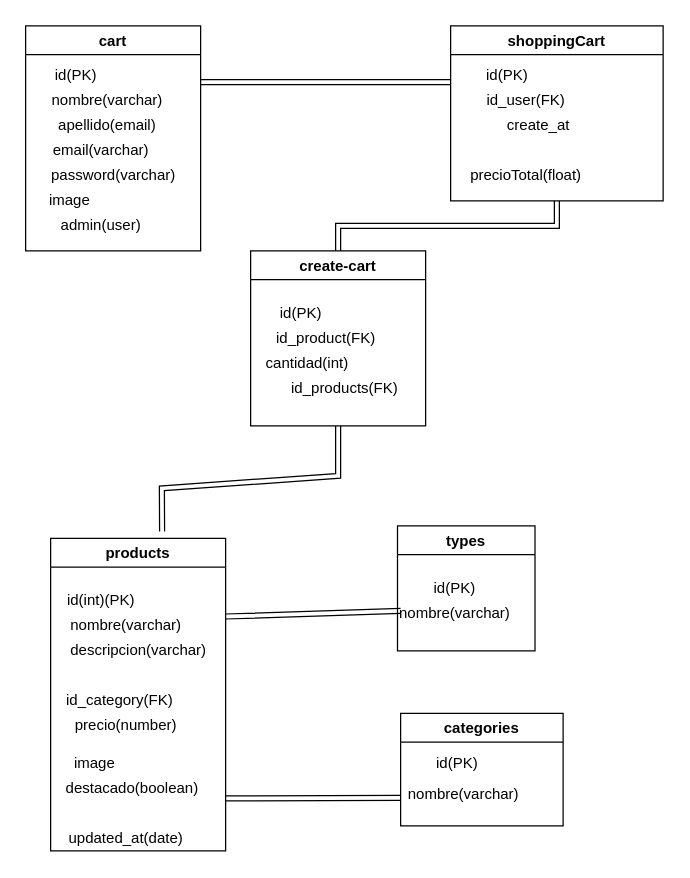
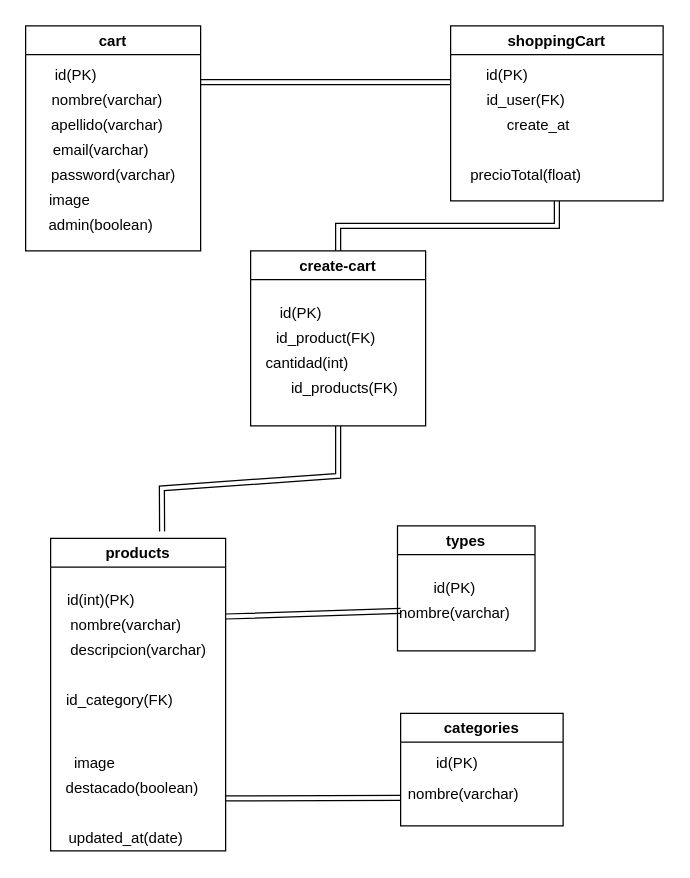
(108, 126) -> (108, 126)
(101, 226) -> (101, 226)
(126, 726) -> none
